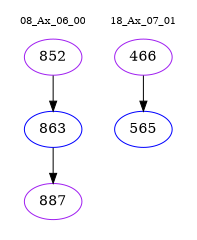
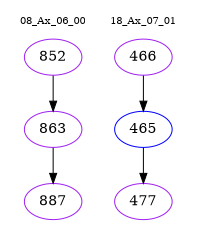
(53, 129) -> (53, 129)
(143, 129) -> (143, 129)
none -> (143, 202)
